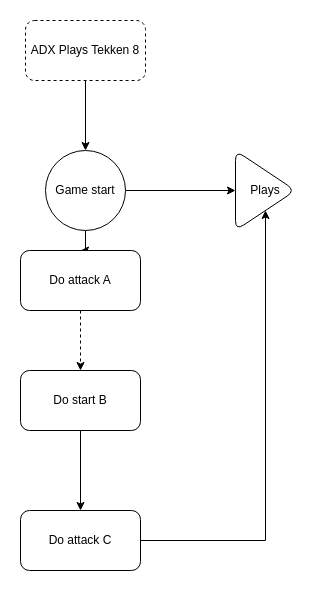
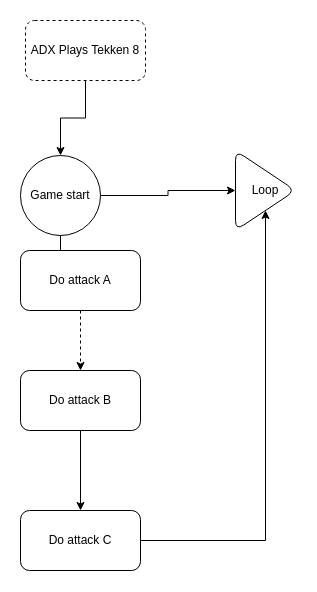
(86, 191) -> (61, 196)
(266, 191) -> (266, 191)
(81, 401) -> (81, 401)
